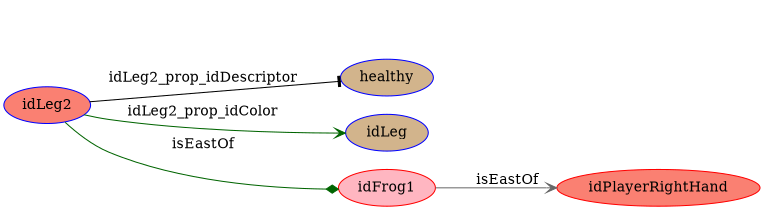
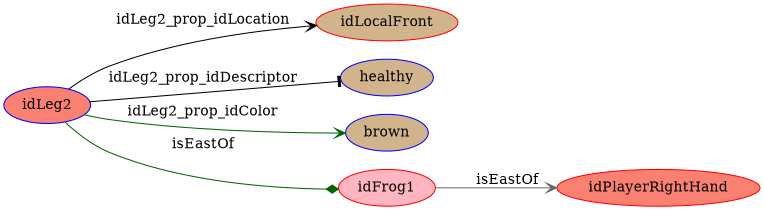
none -> (387, 22)
(387, 133) -> (387, 133)
